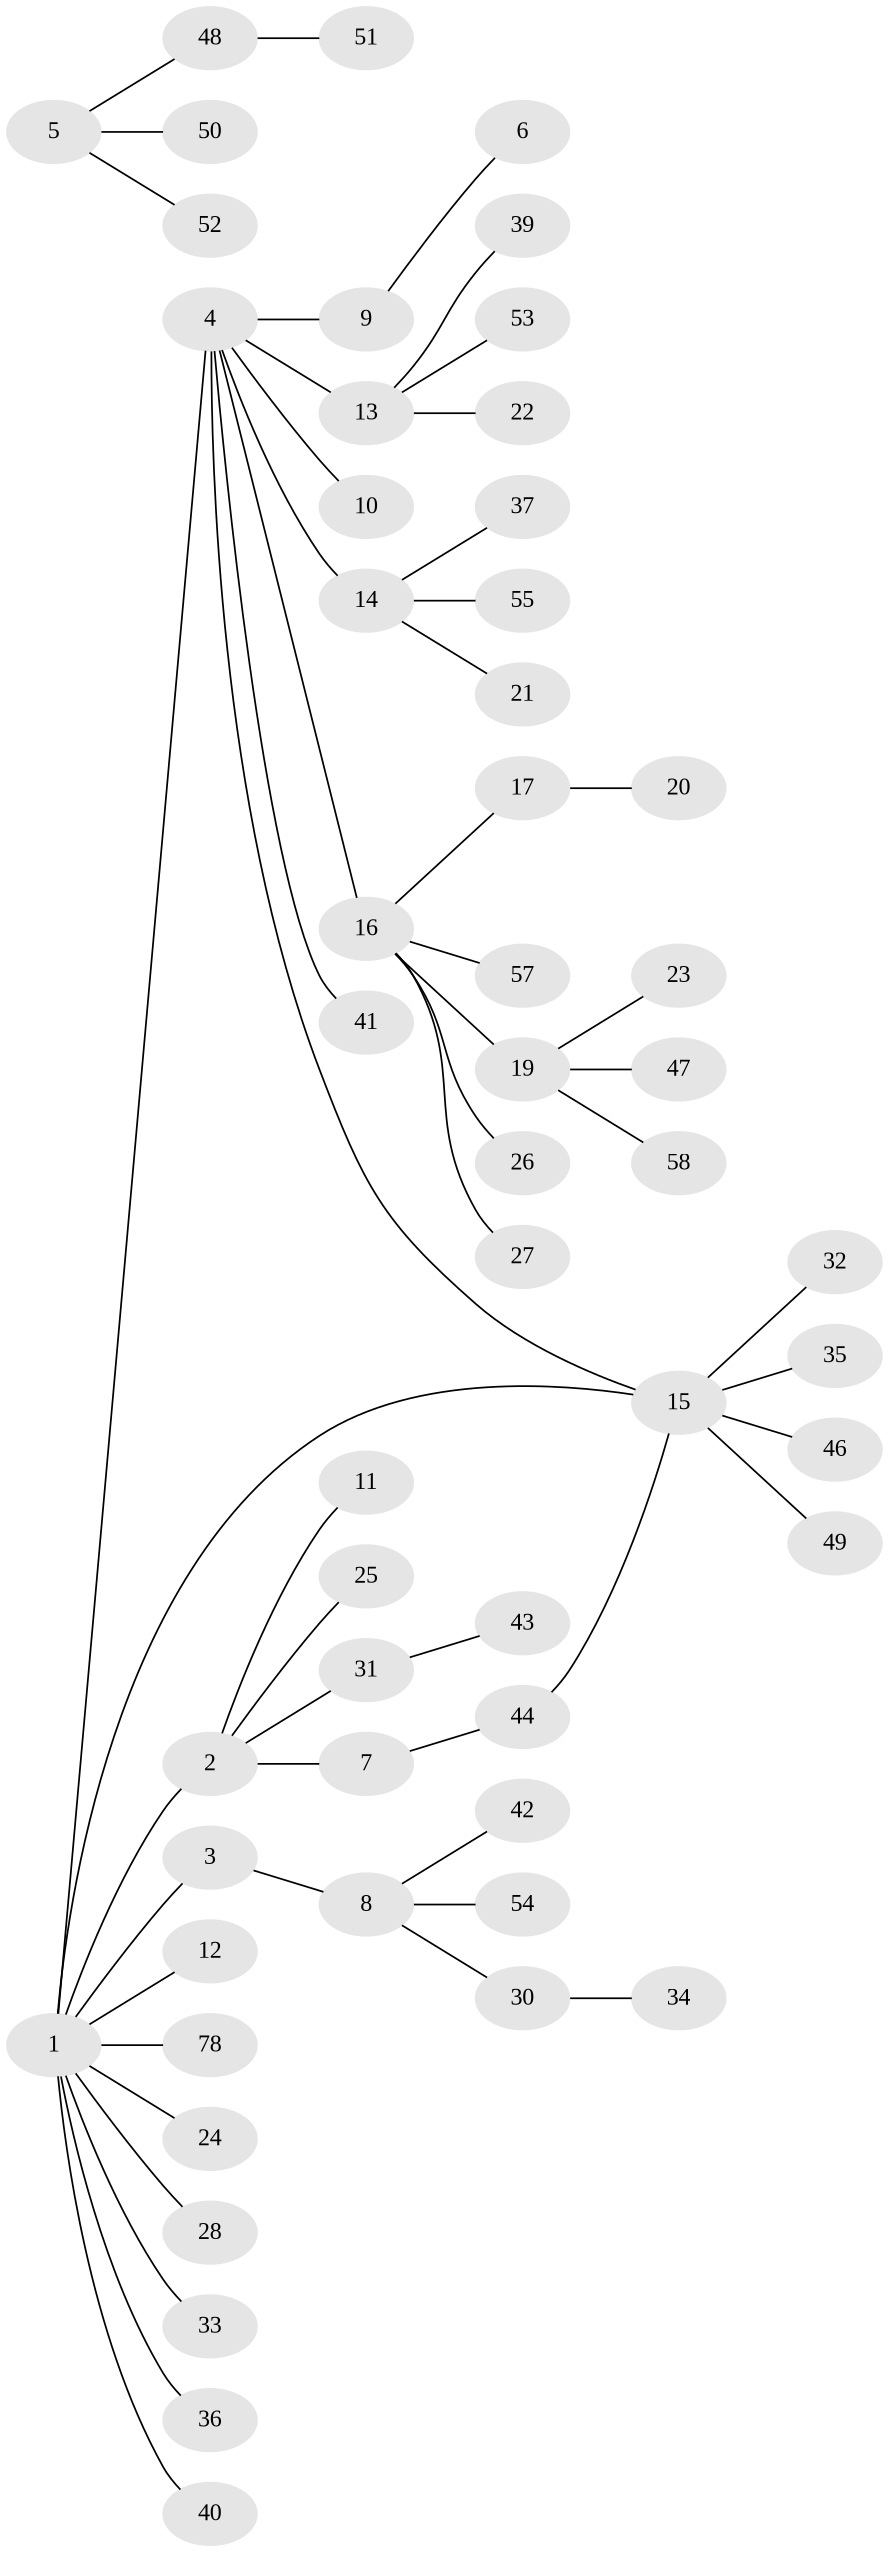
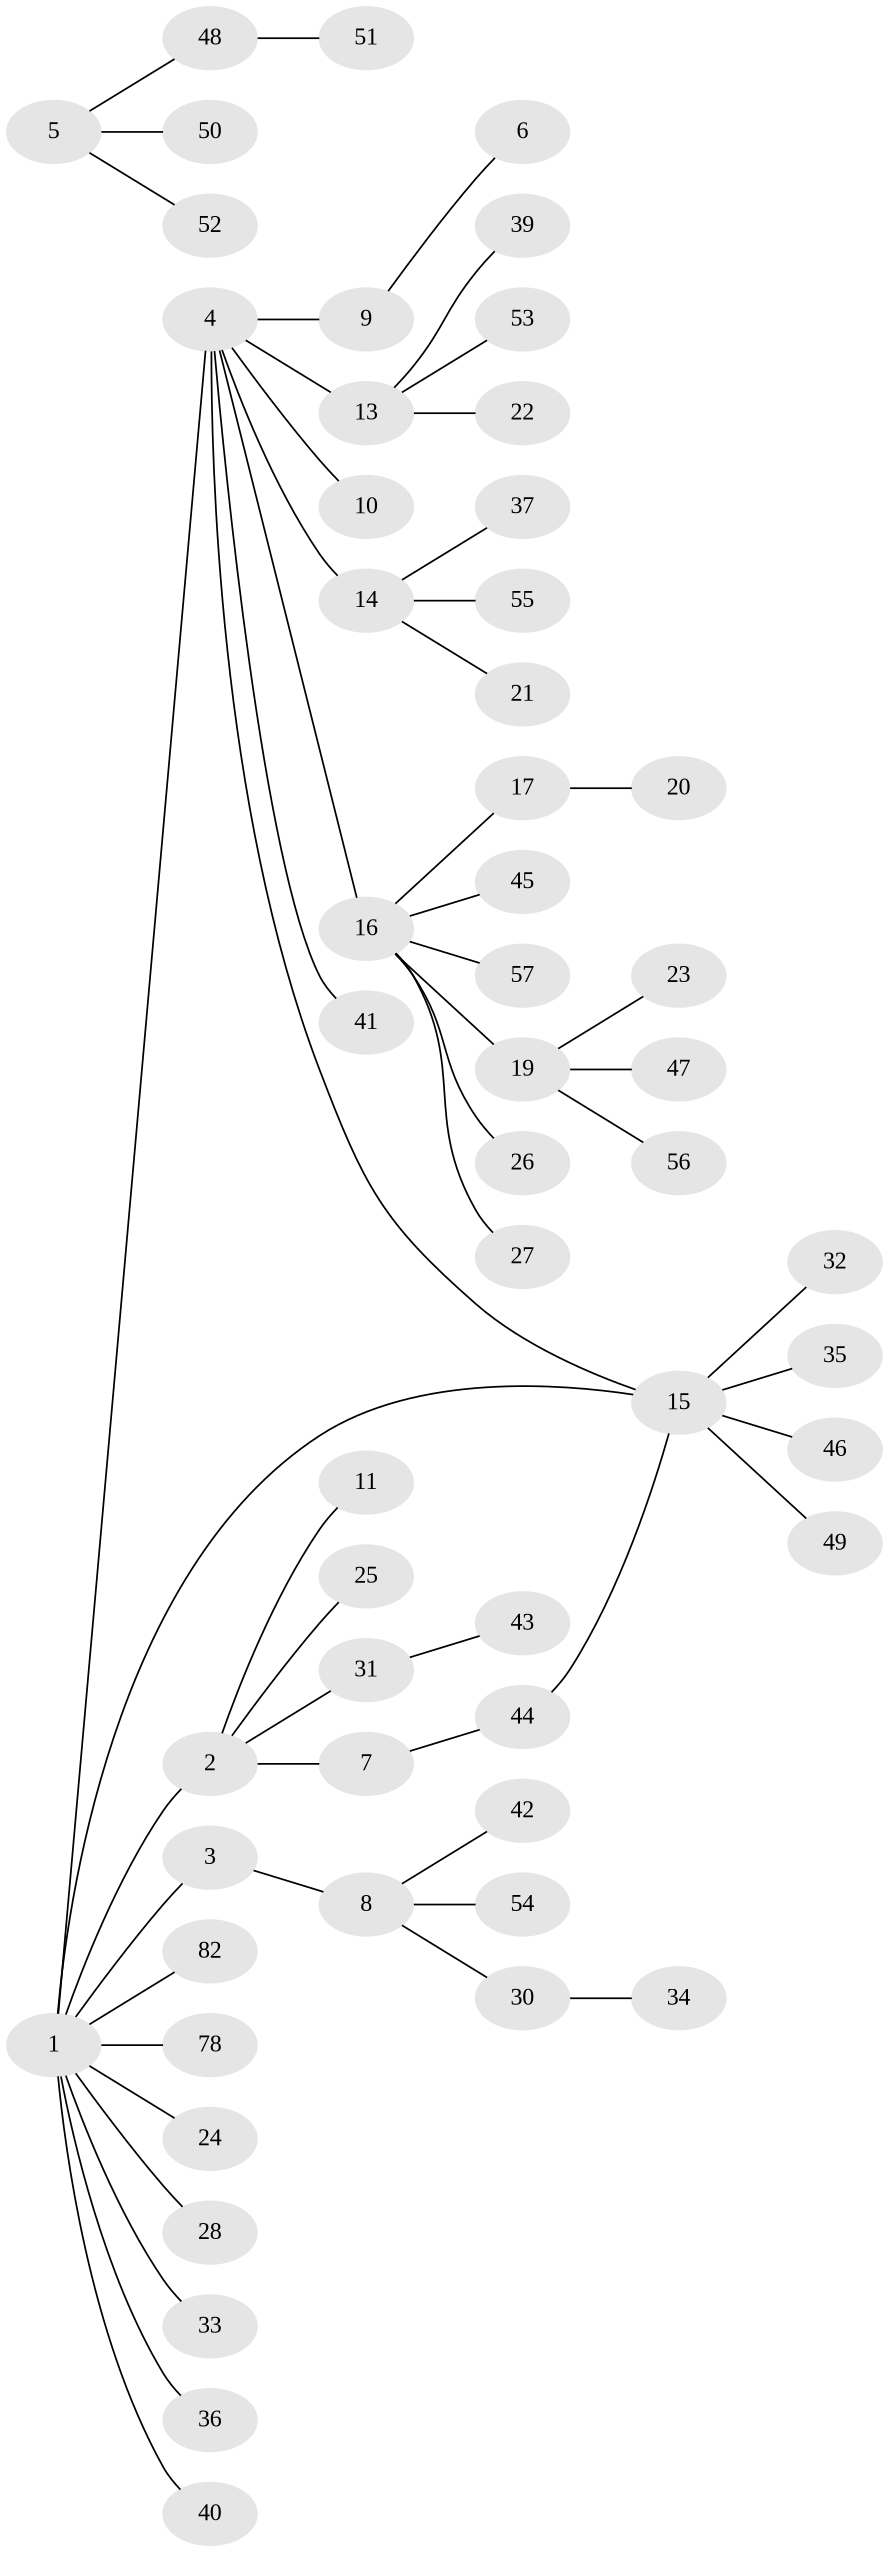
none -> (523, 882)
(679, 1163) -> (679, 1163)
(210, 1951) -> (210, 1951)
